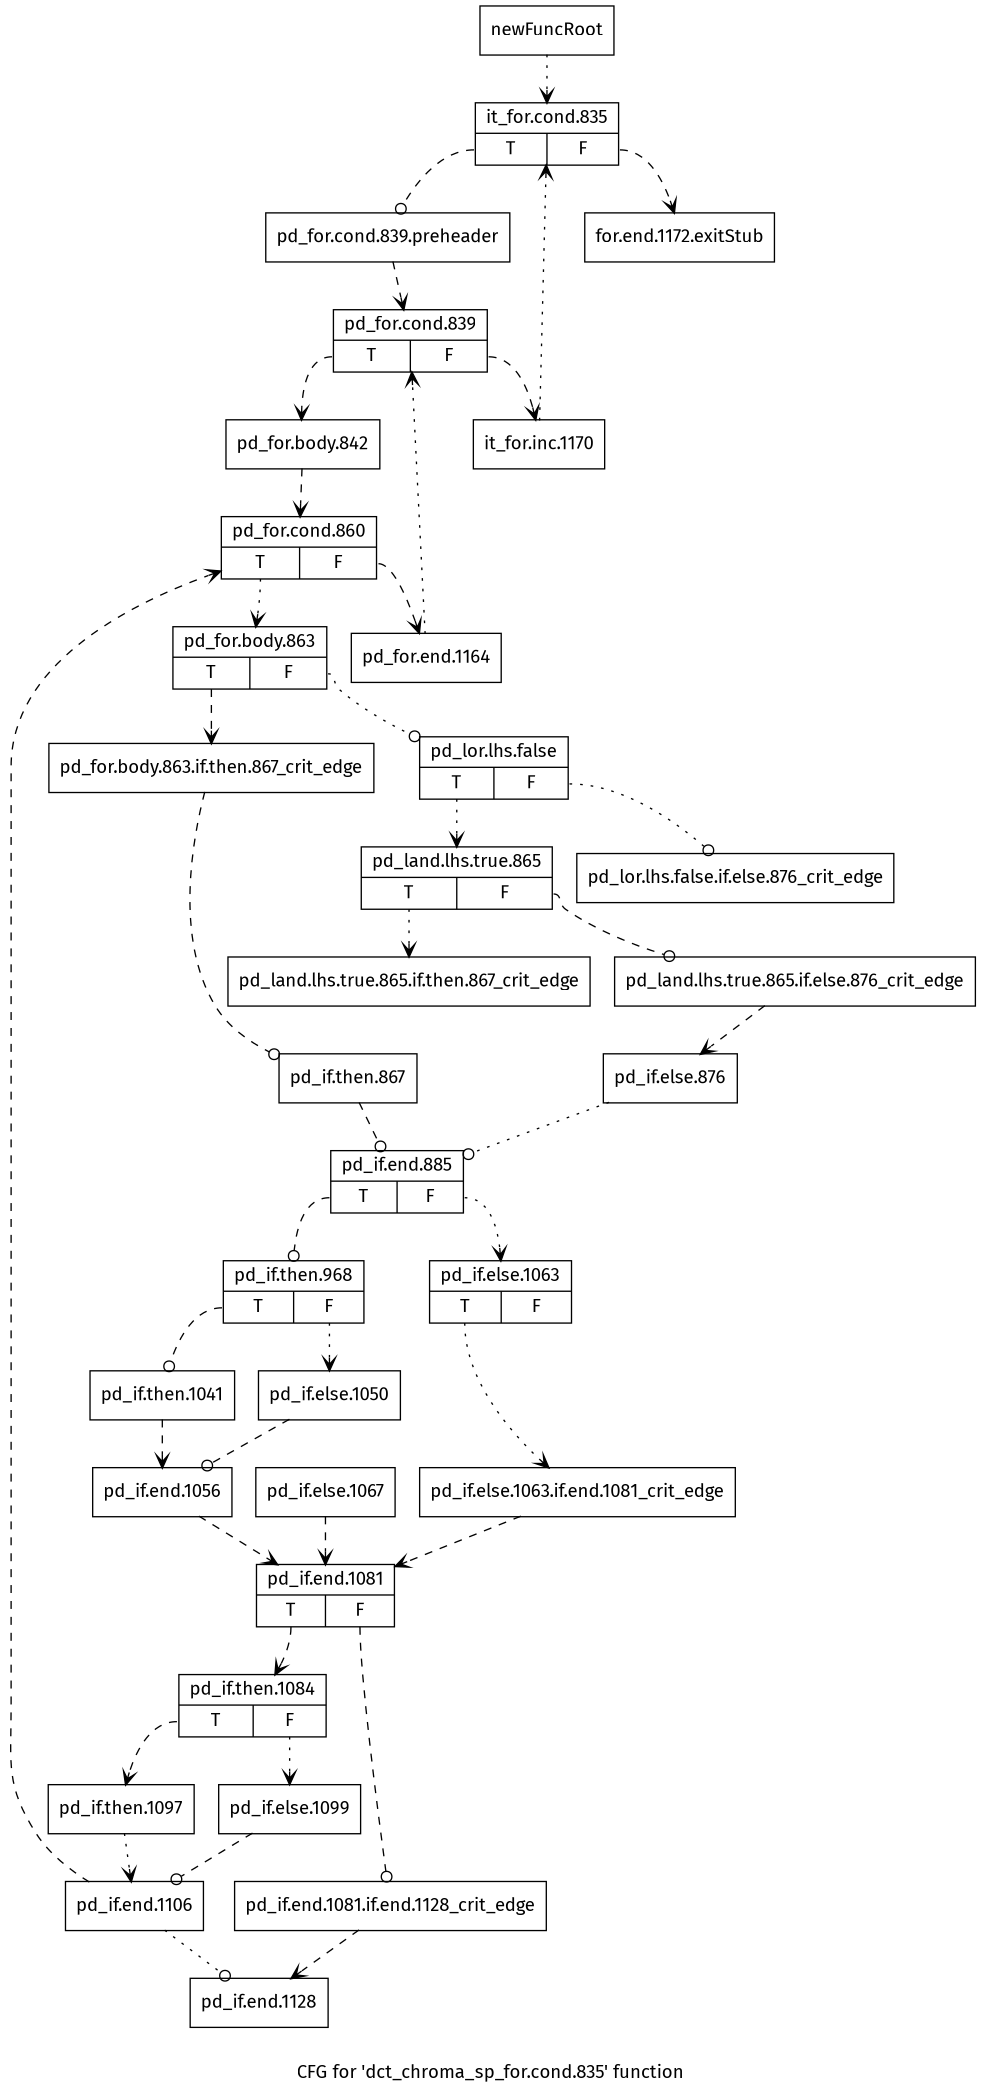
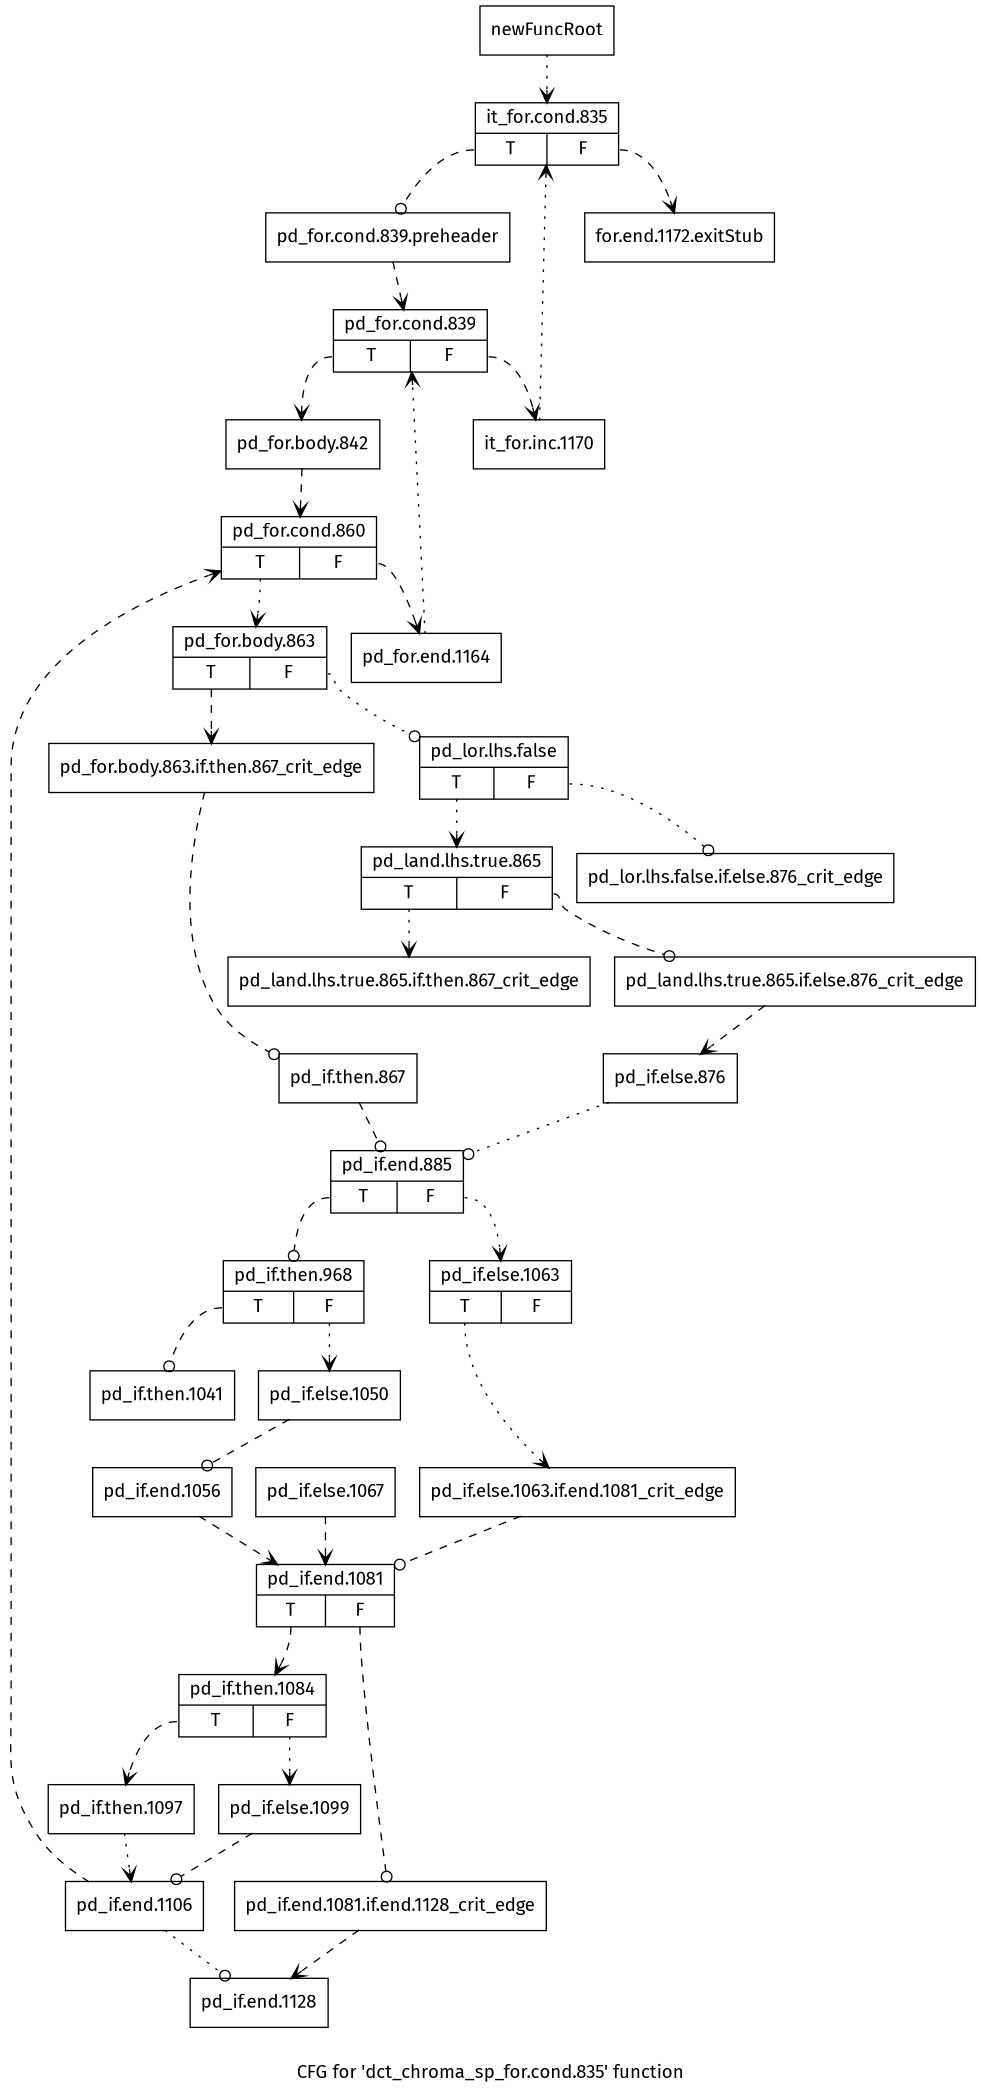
(162, 1437) -> none
(464, 1539) -> (464, 1539)
